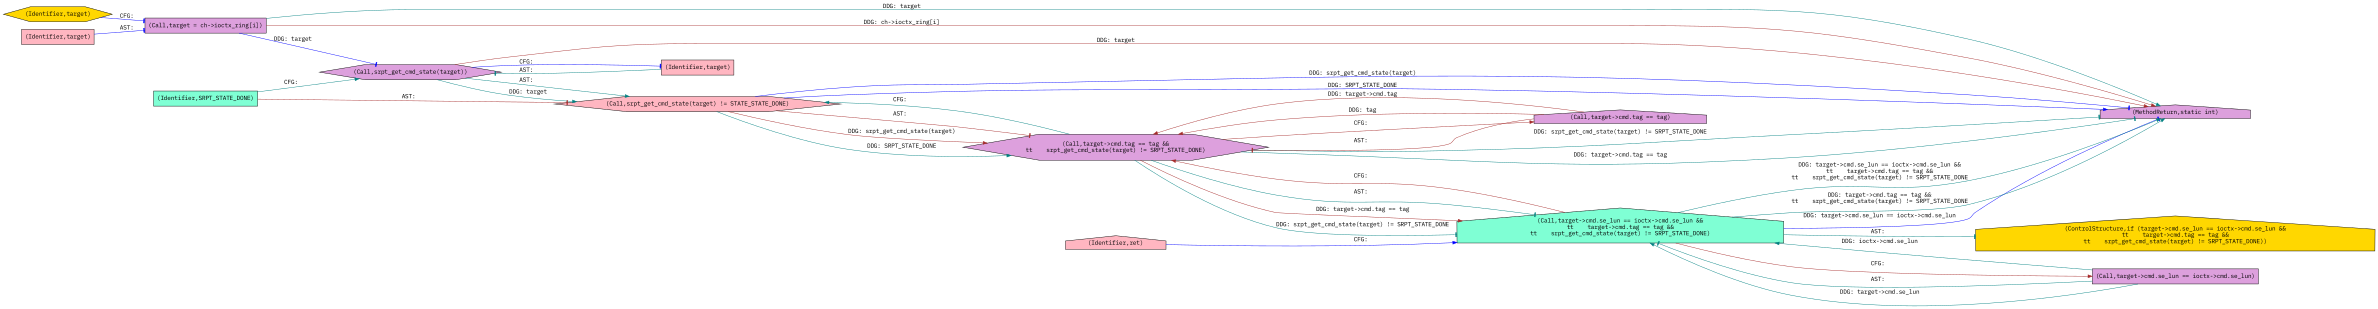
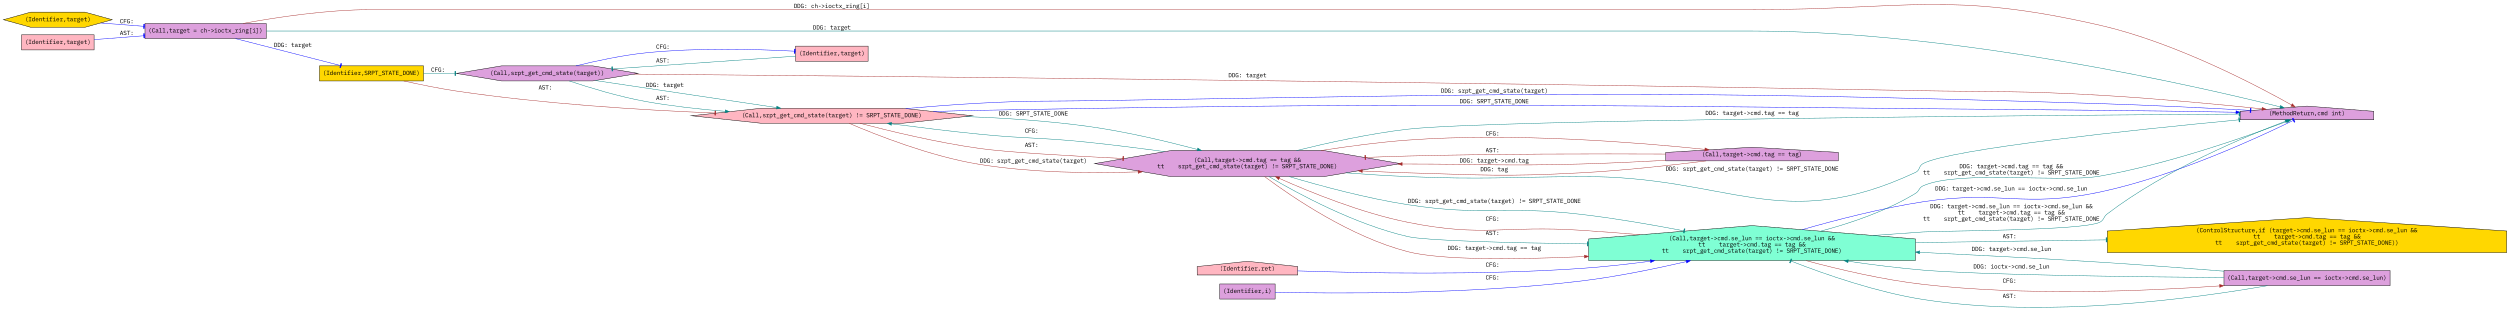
(307, 49) -> (287, 52)
(306, 86) -> (439, 73)
(206, 99) -> (371, 73)
(698, 104) -> (832, 116)
(2175, 112) -> (2307, 114)
none -> (1247, 292)
